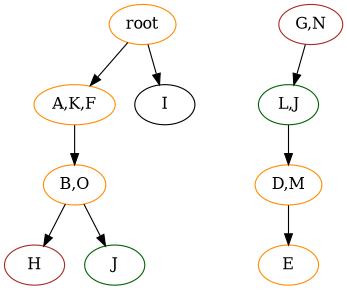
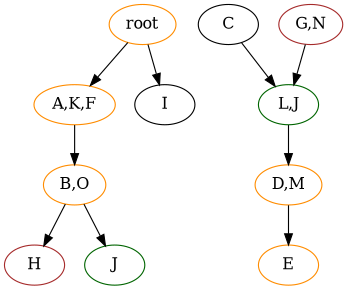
none -> (228, 25)
